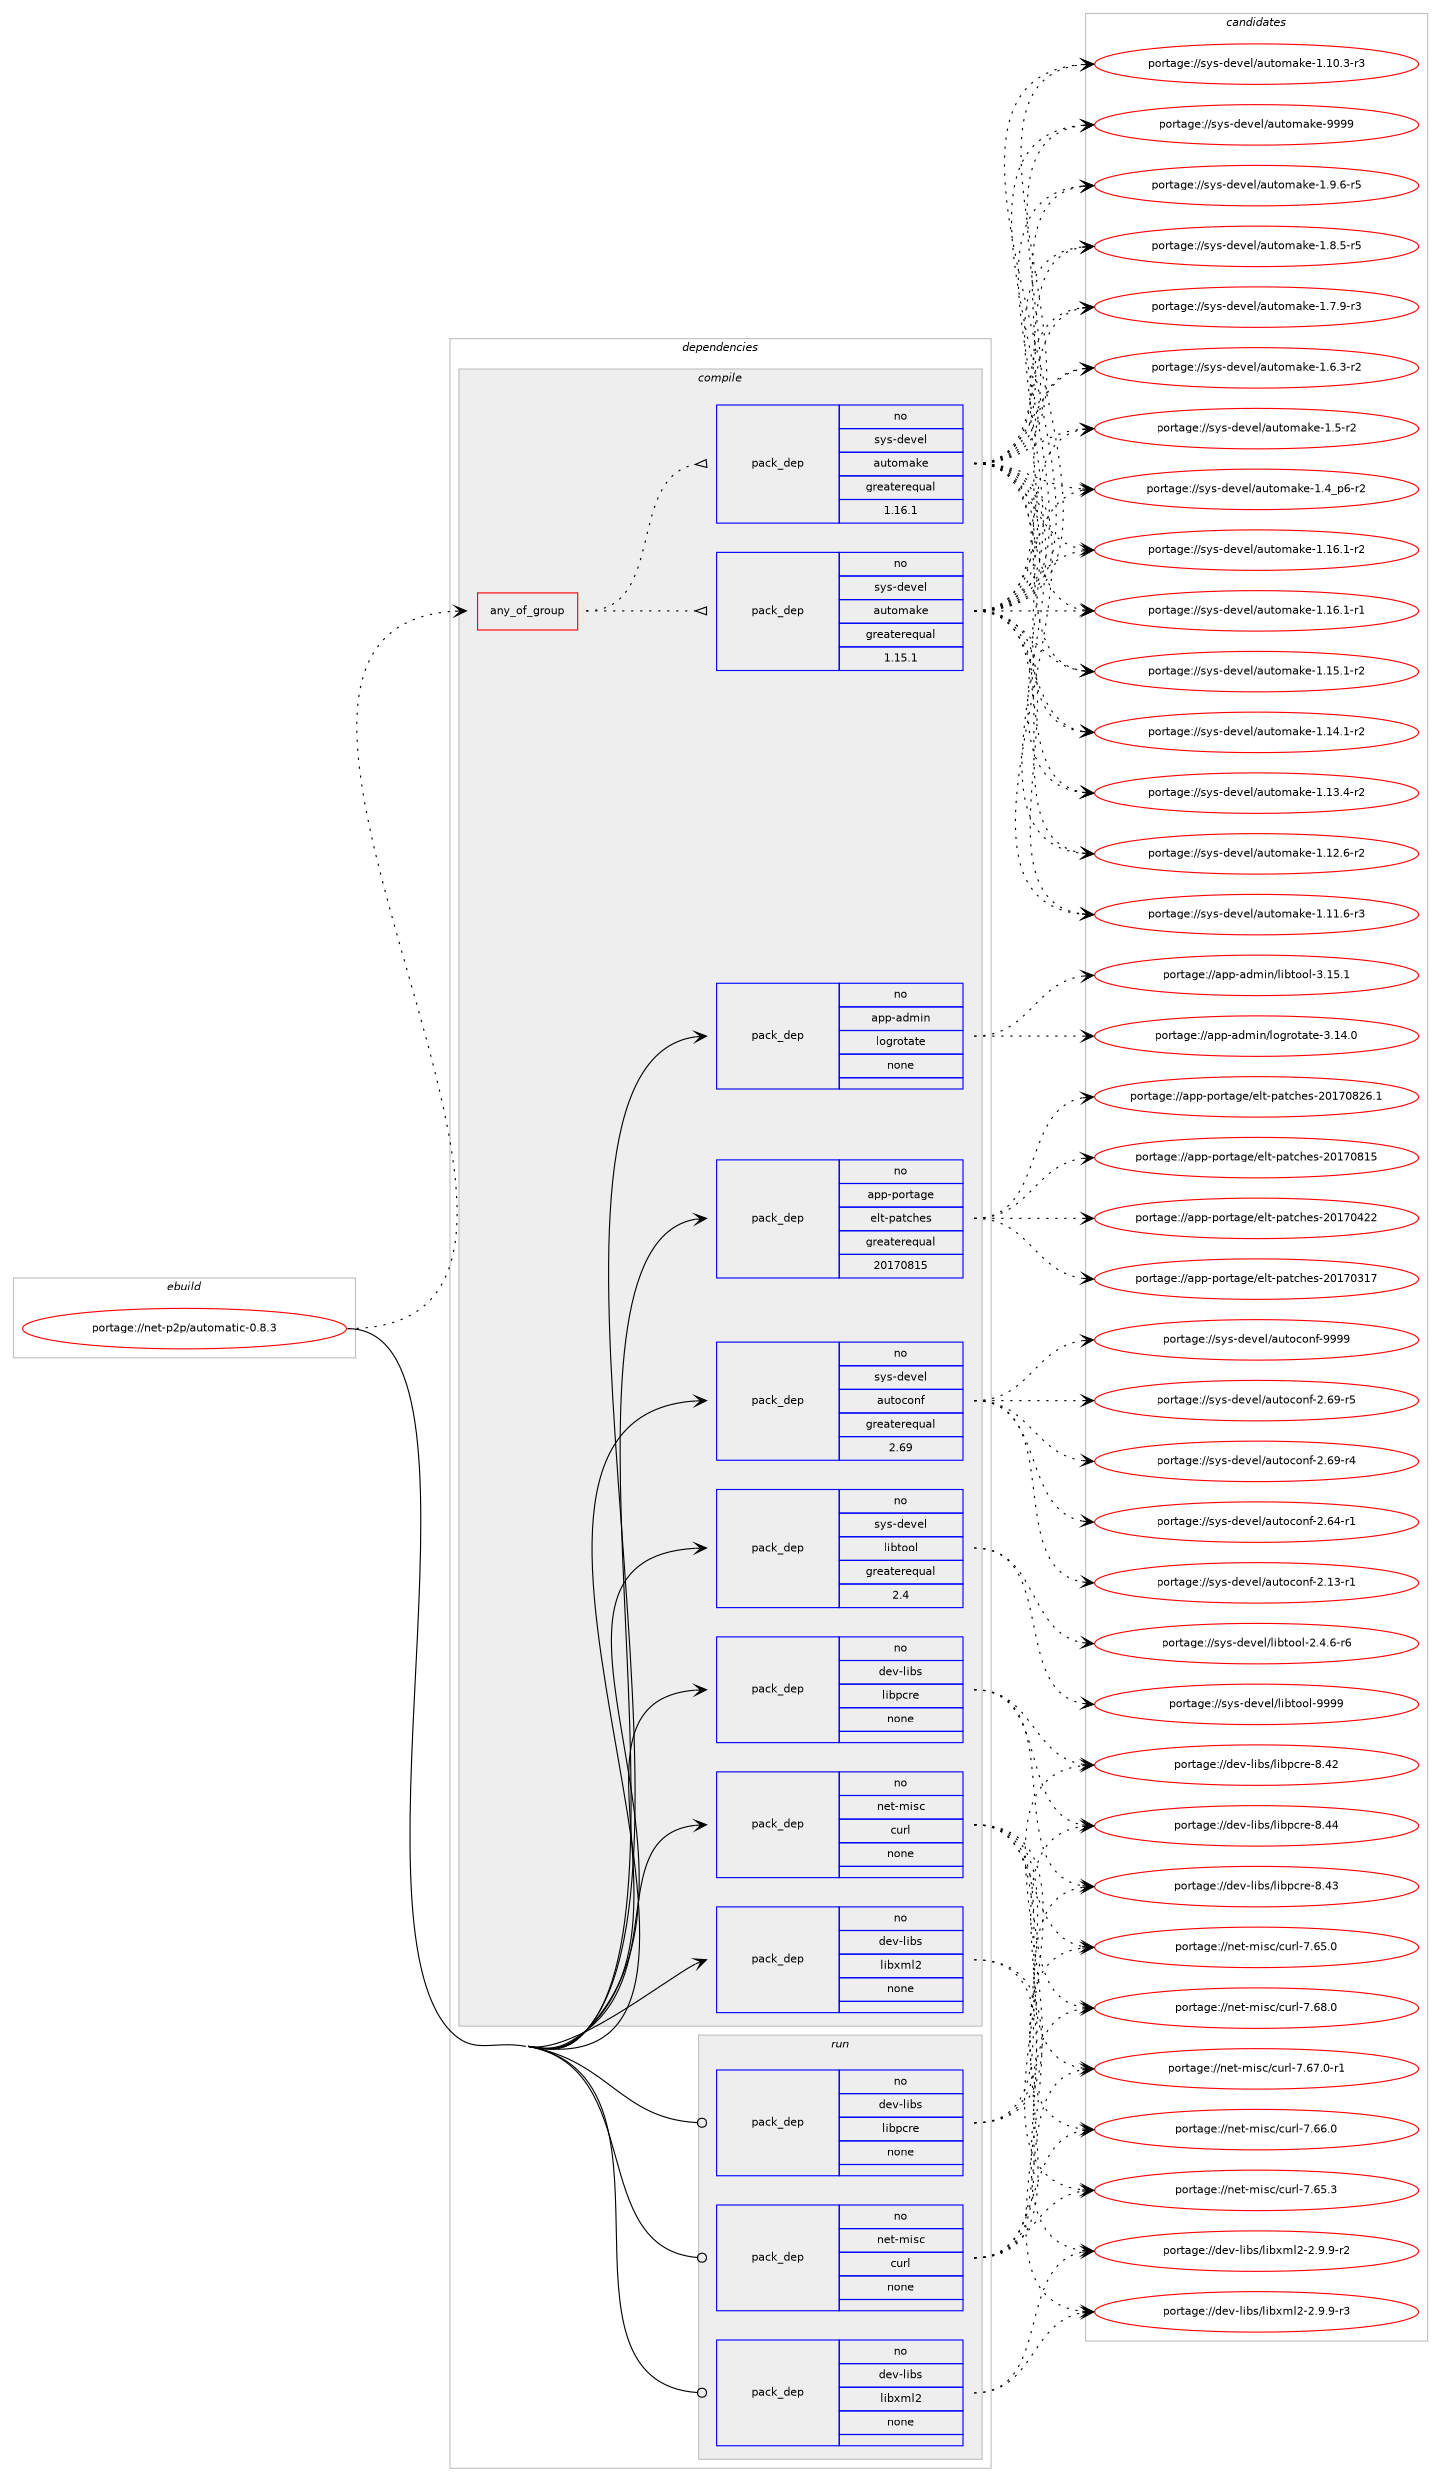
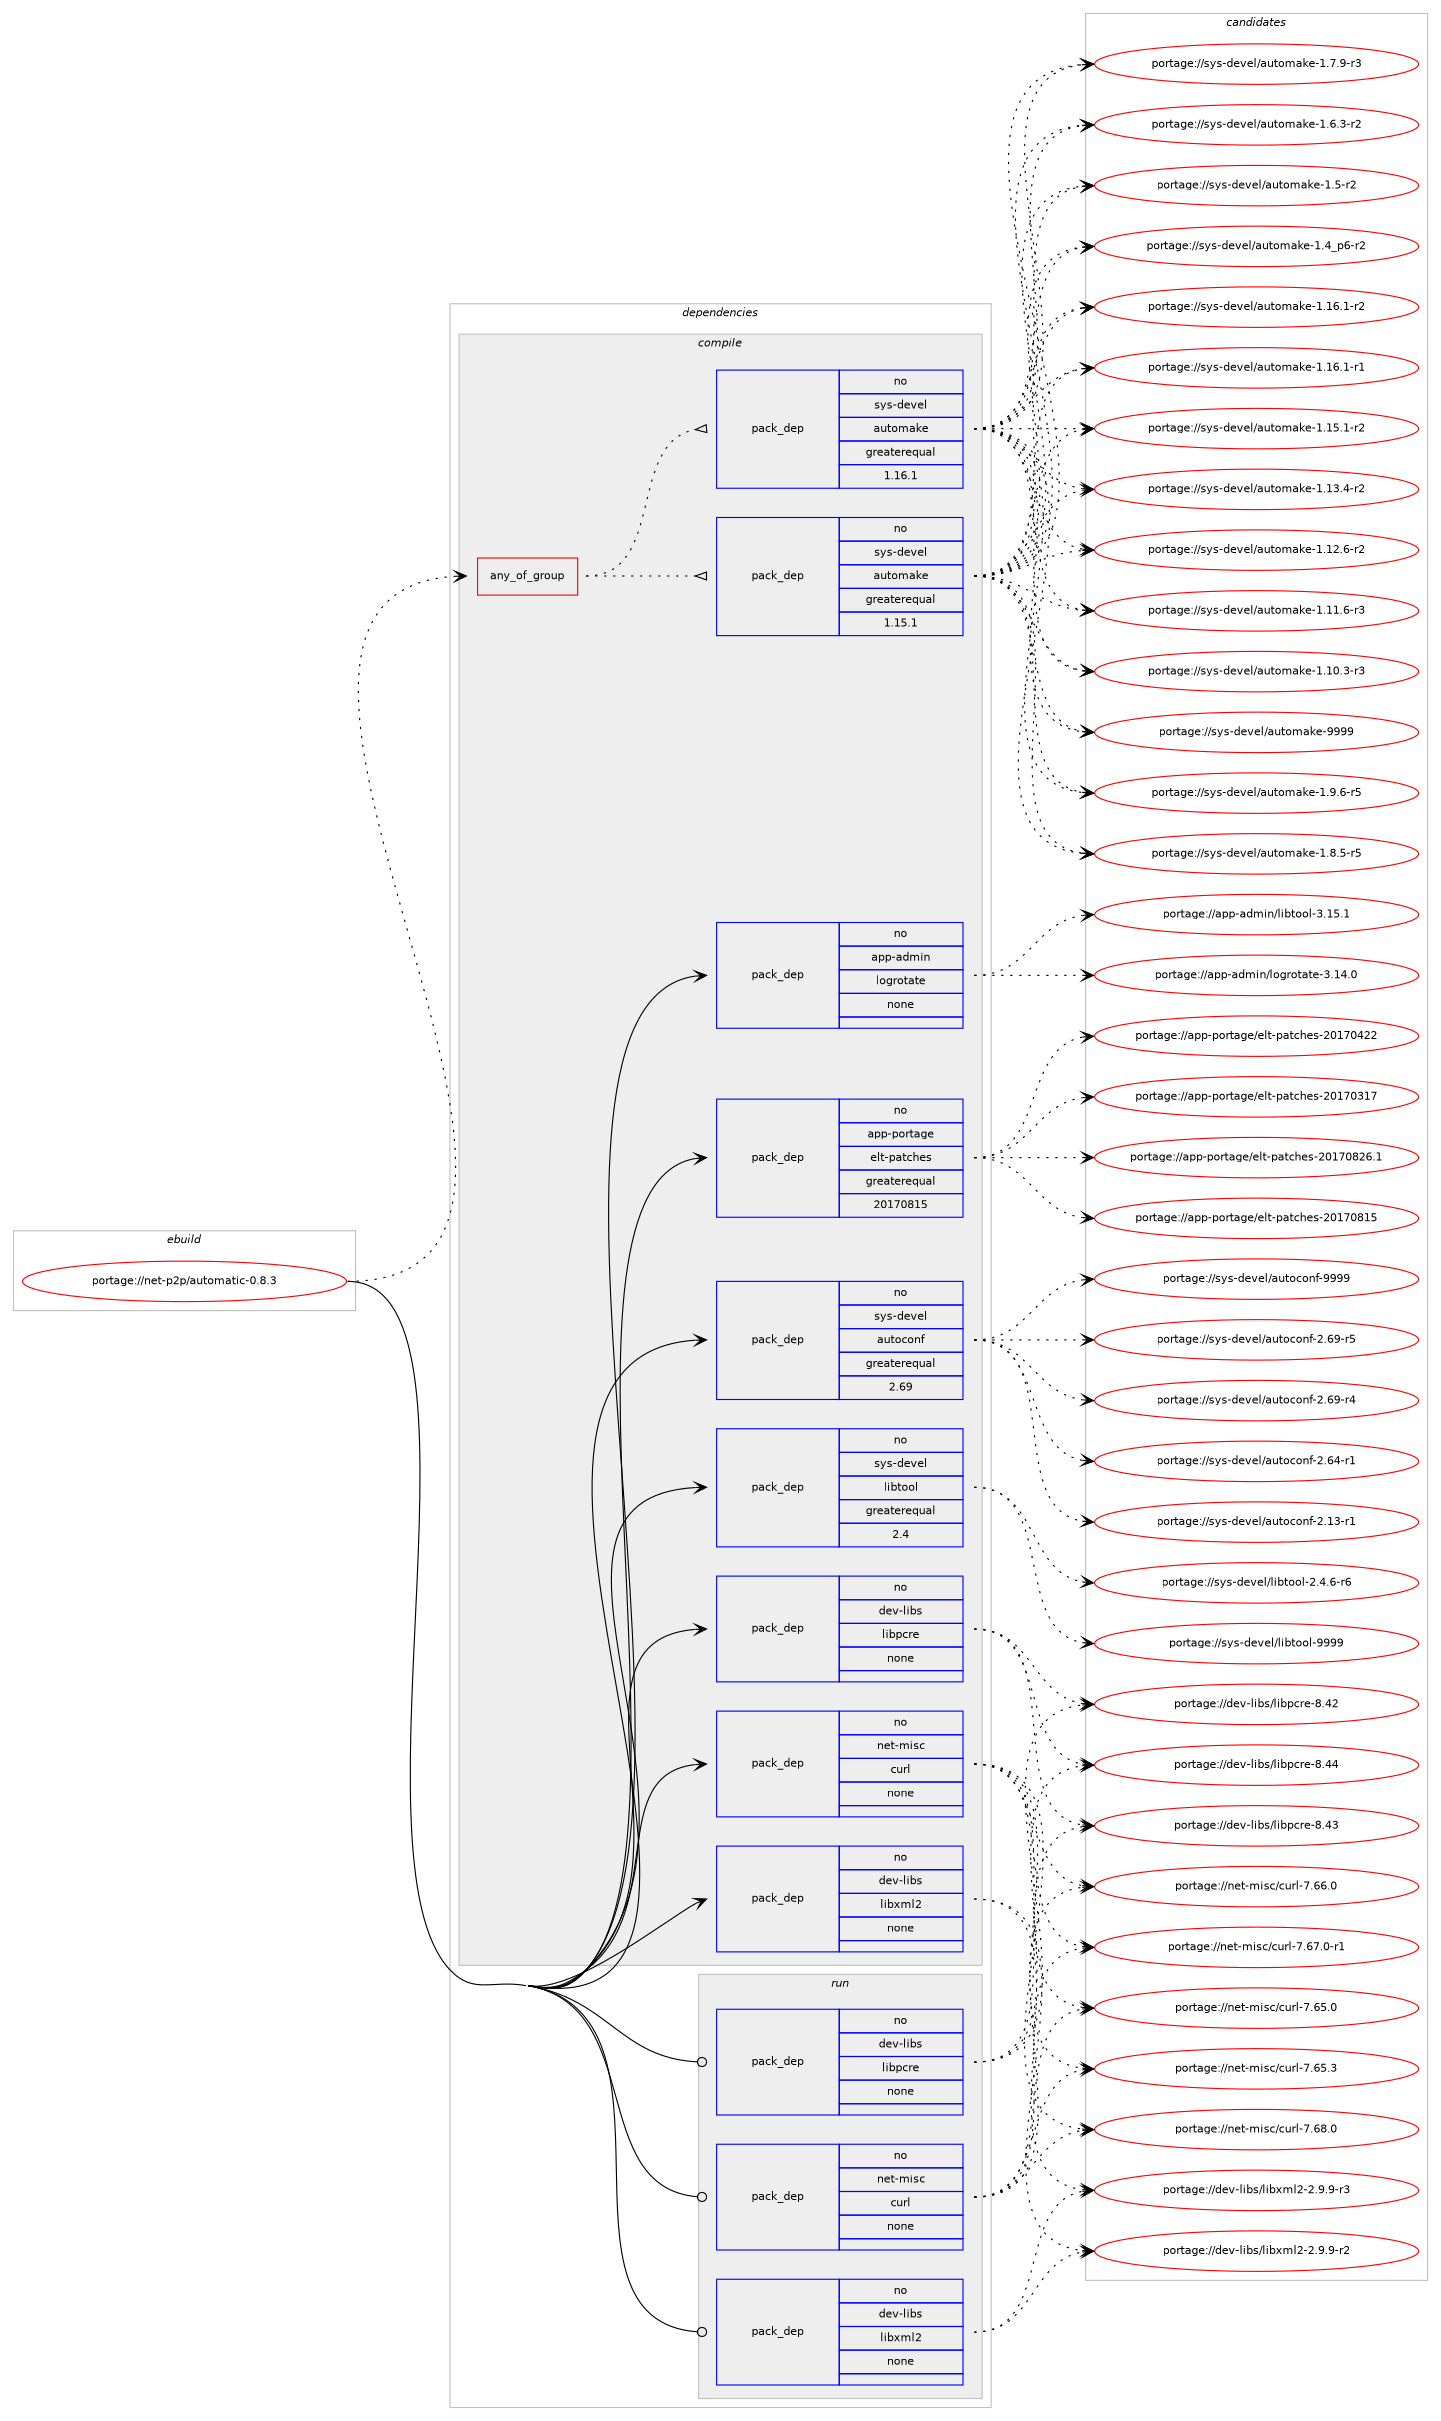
(1257, 732) -> none
